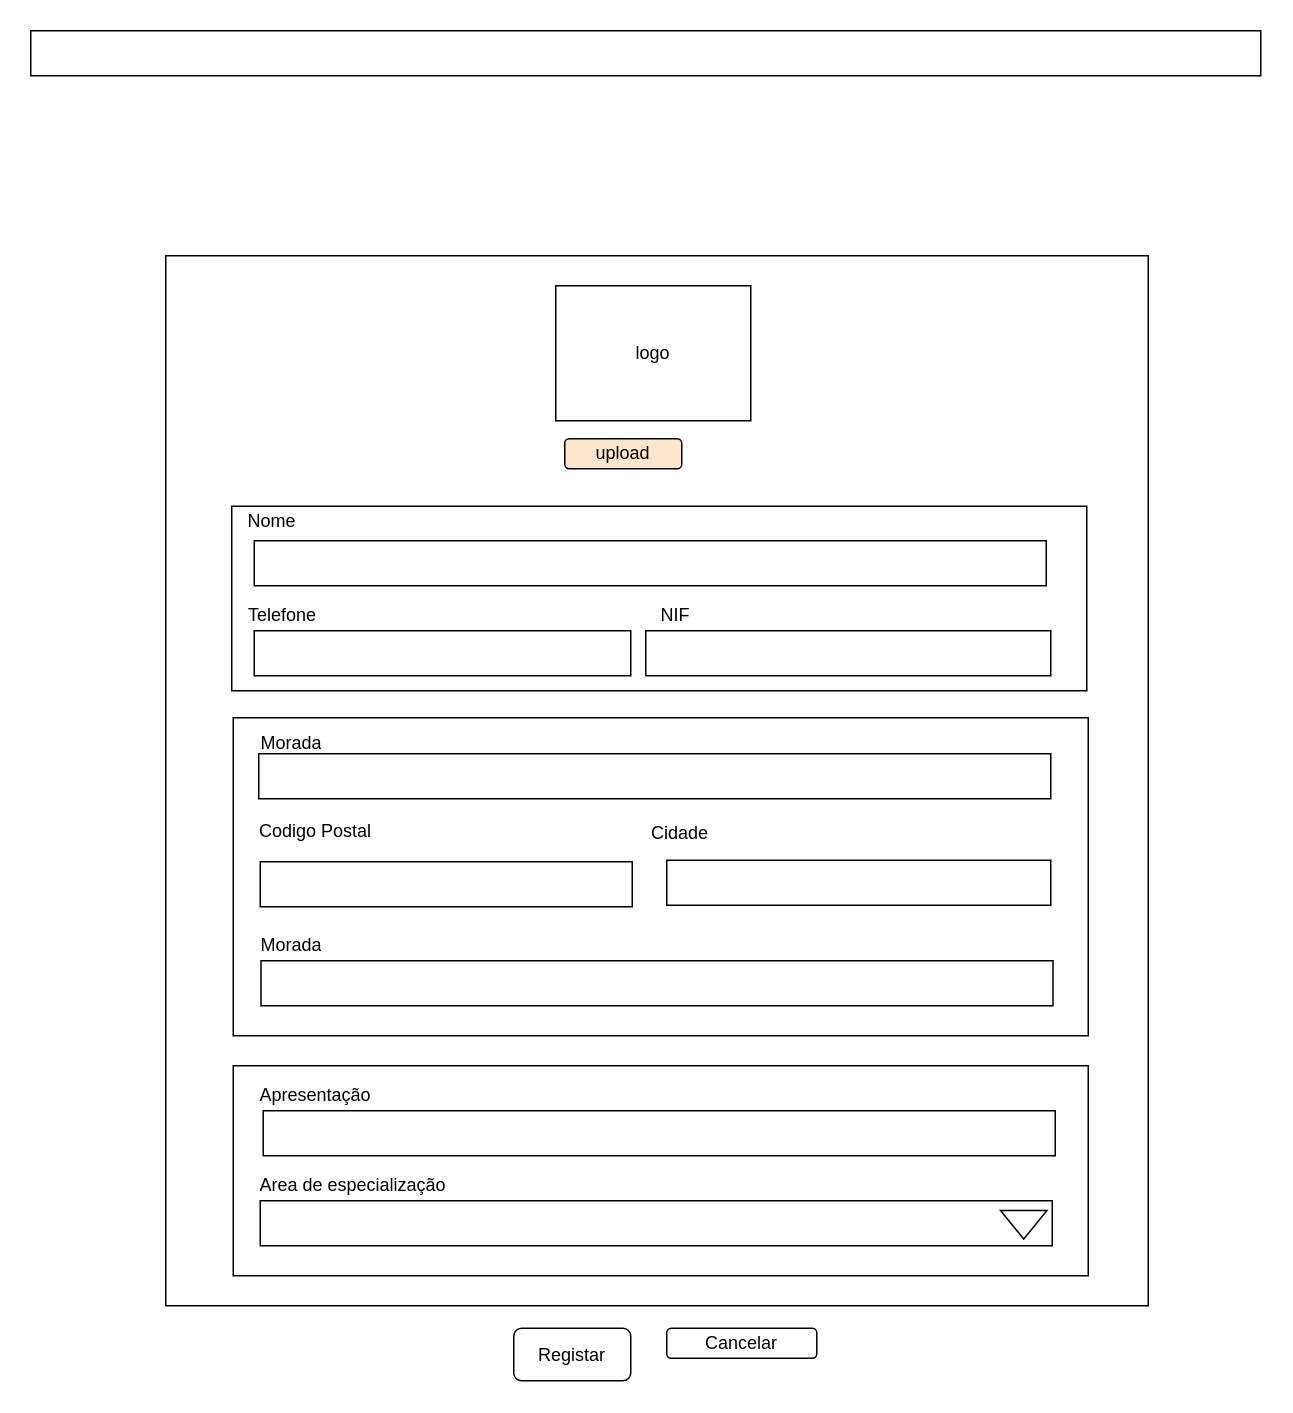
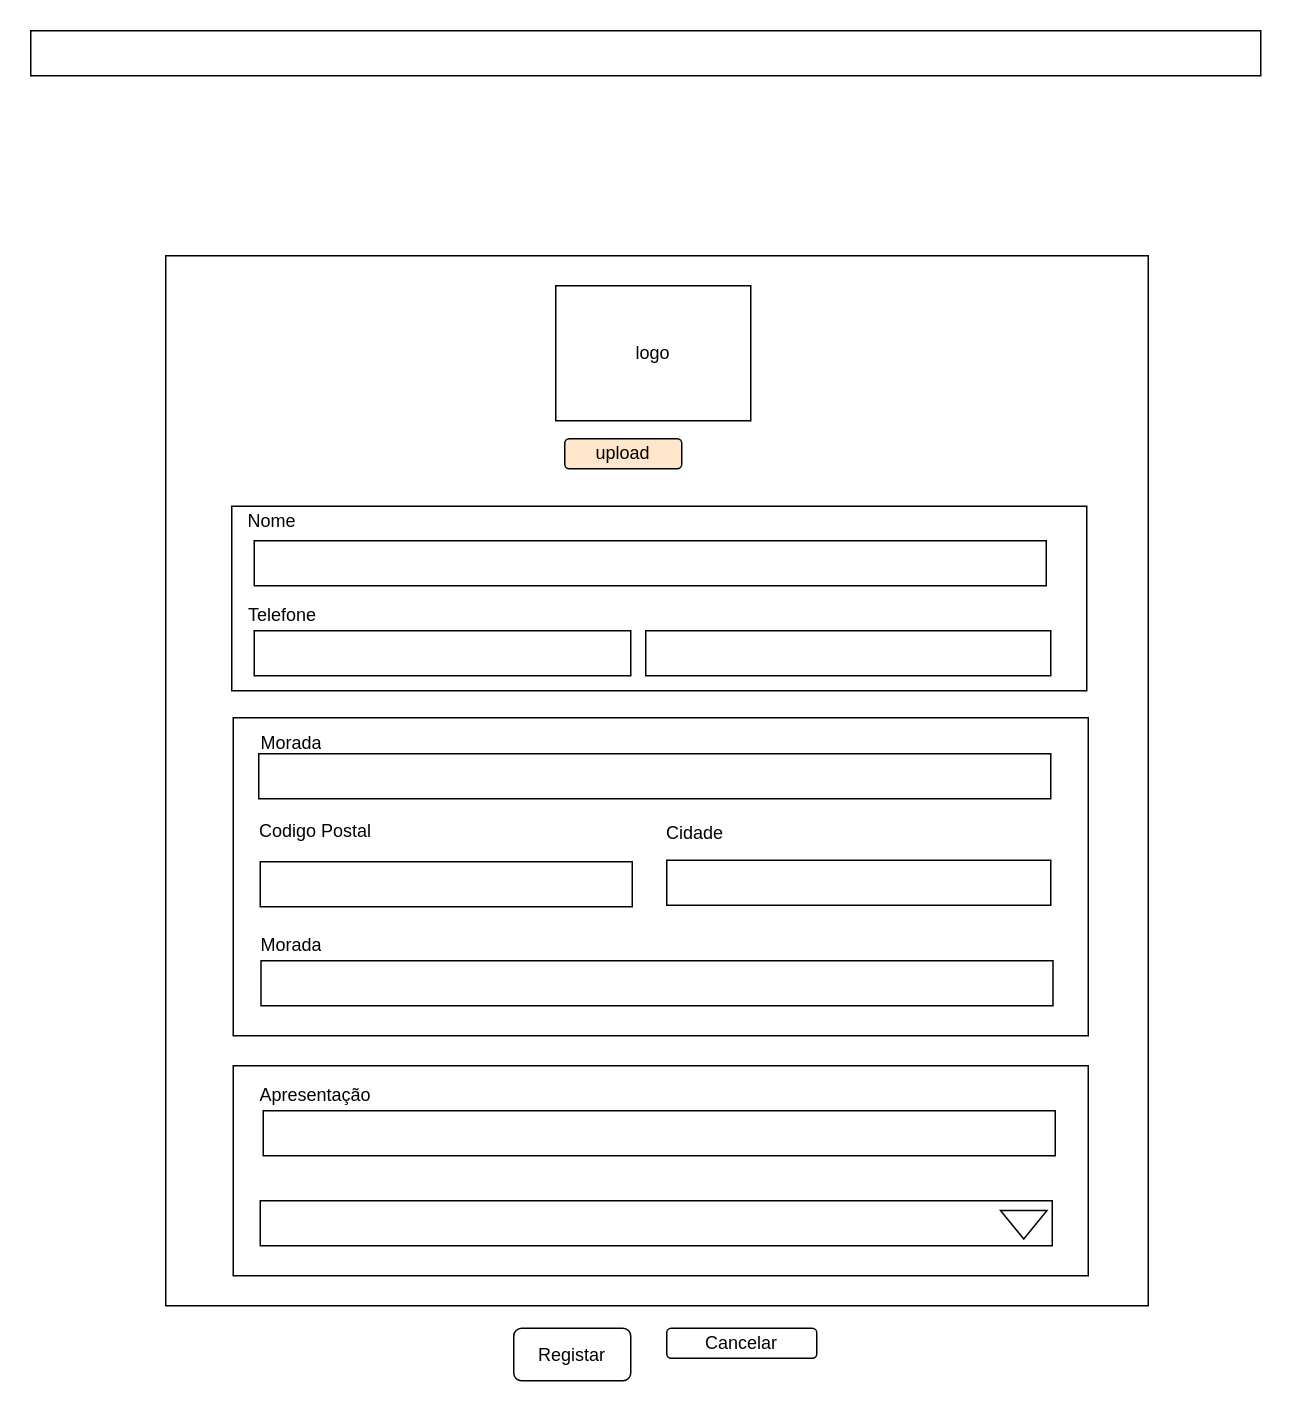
(676, 616) -> none
(680, 833) -> (695, 833)
(353, 1186) -> none
